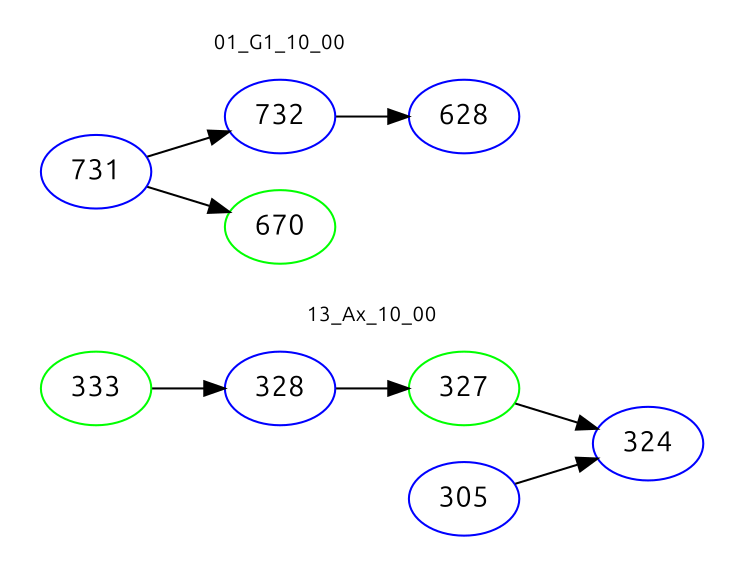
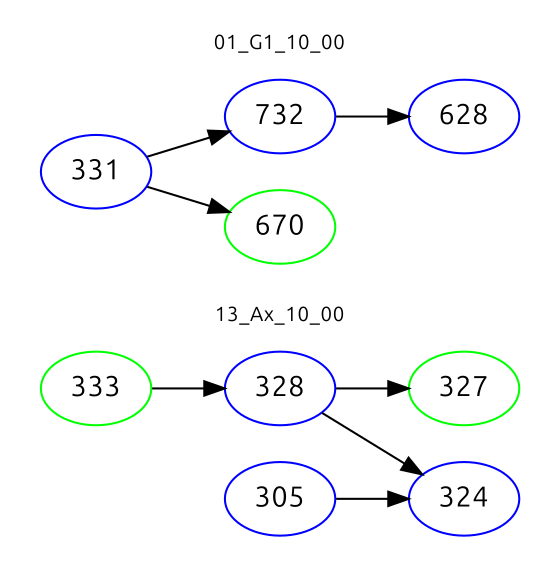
(96, 172) -> (96, 172)
(546, 413) -> (363, 438)
